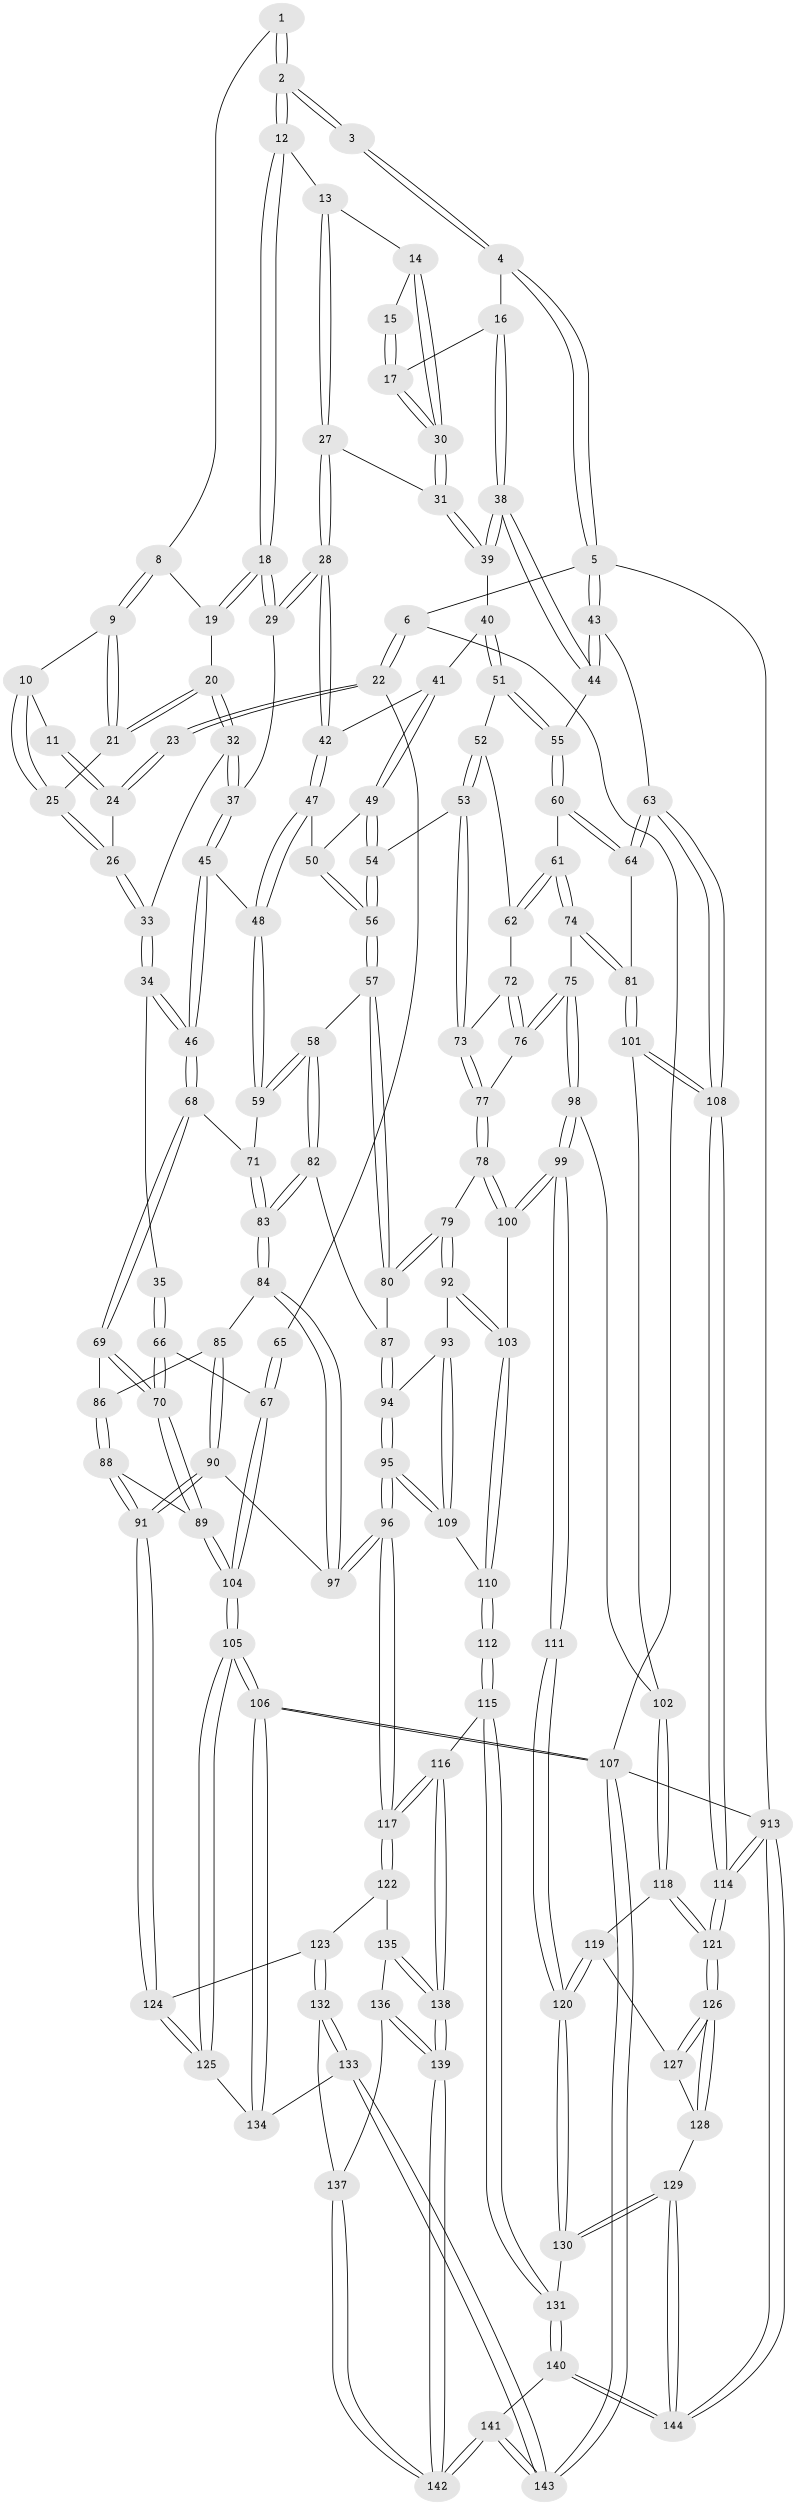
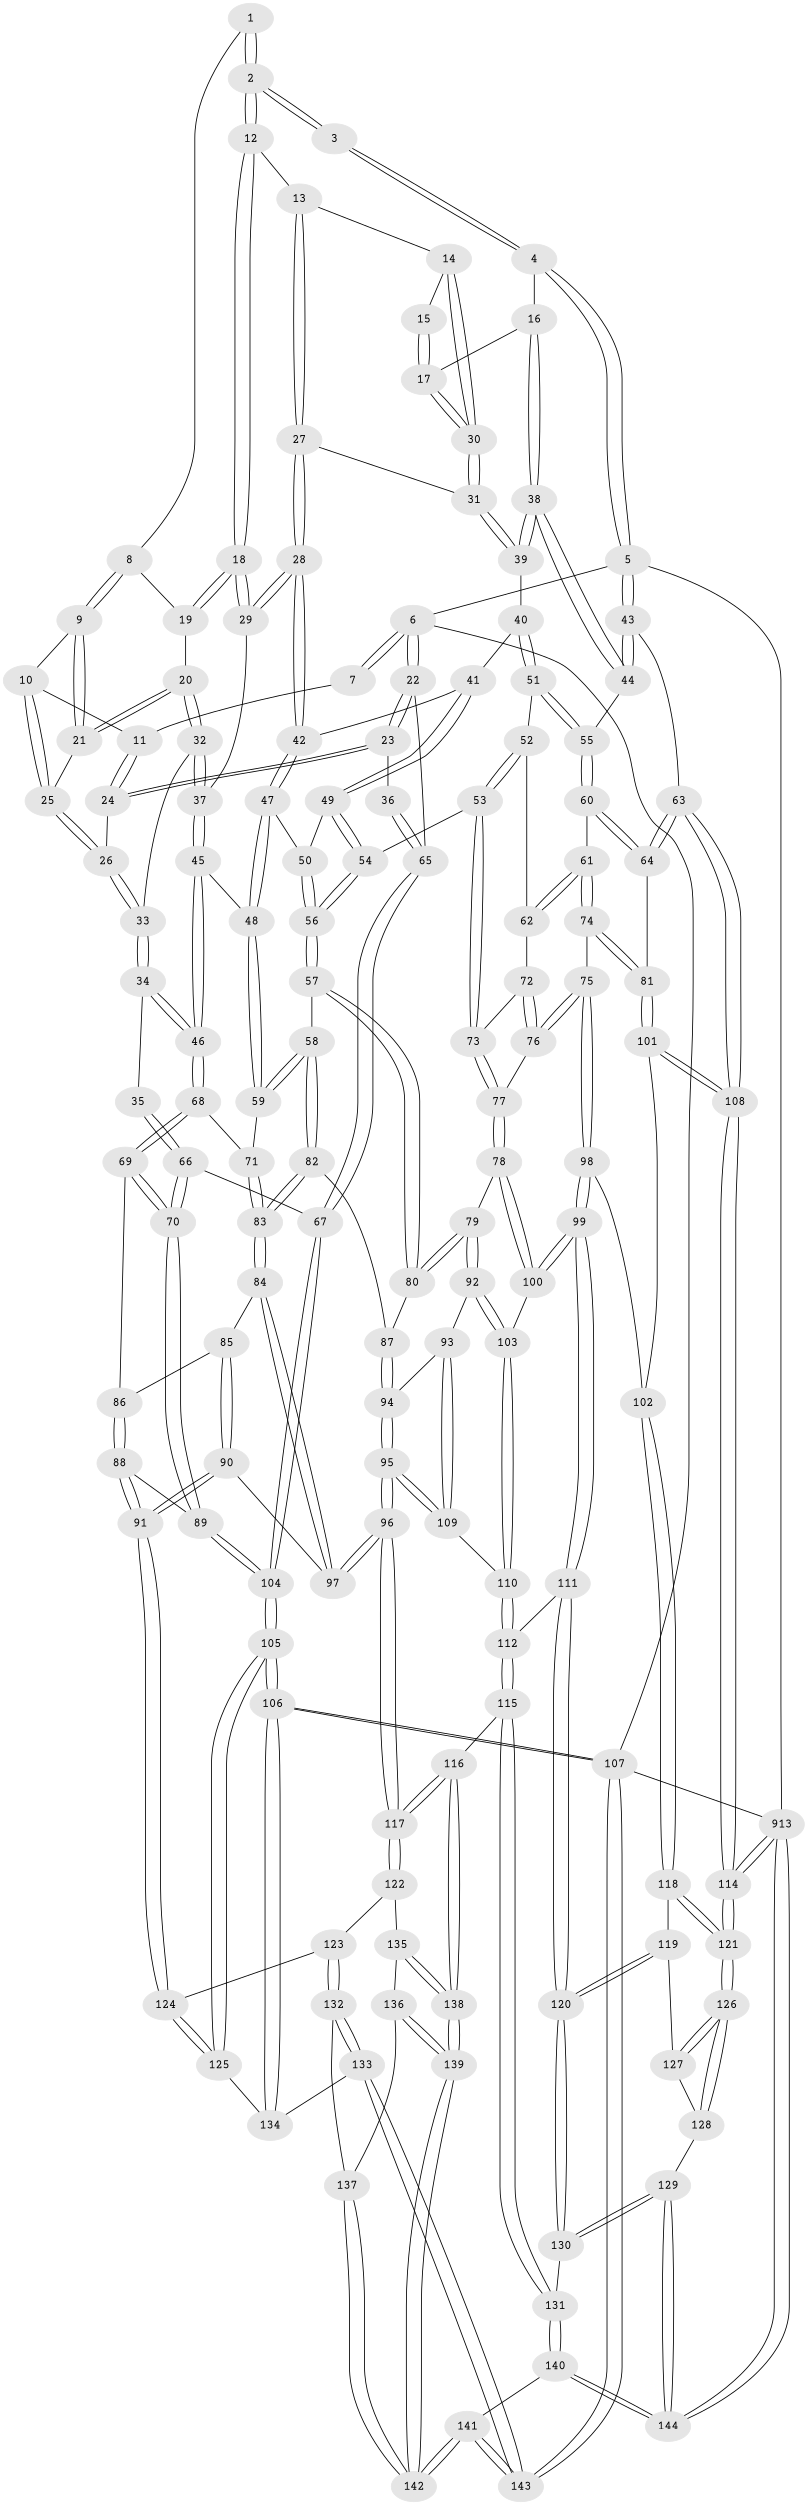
none -> (353, 681)
none -> (388, 801)
none -> (538, 1614)
